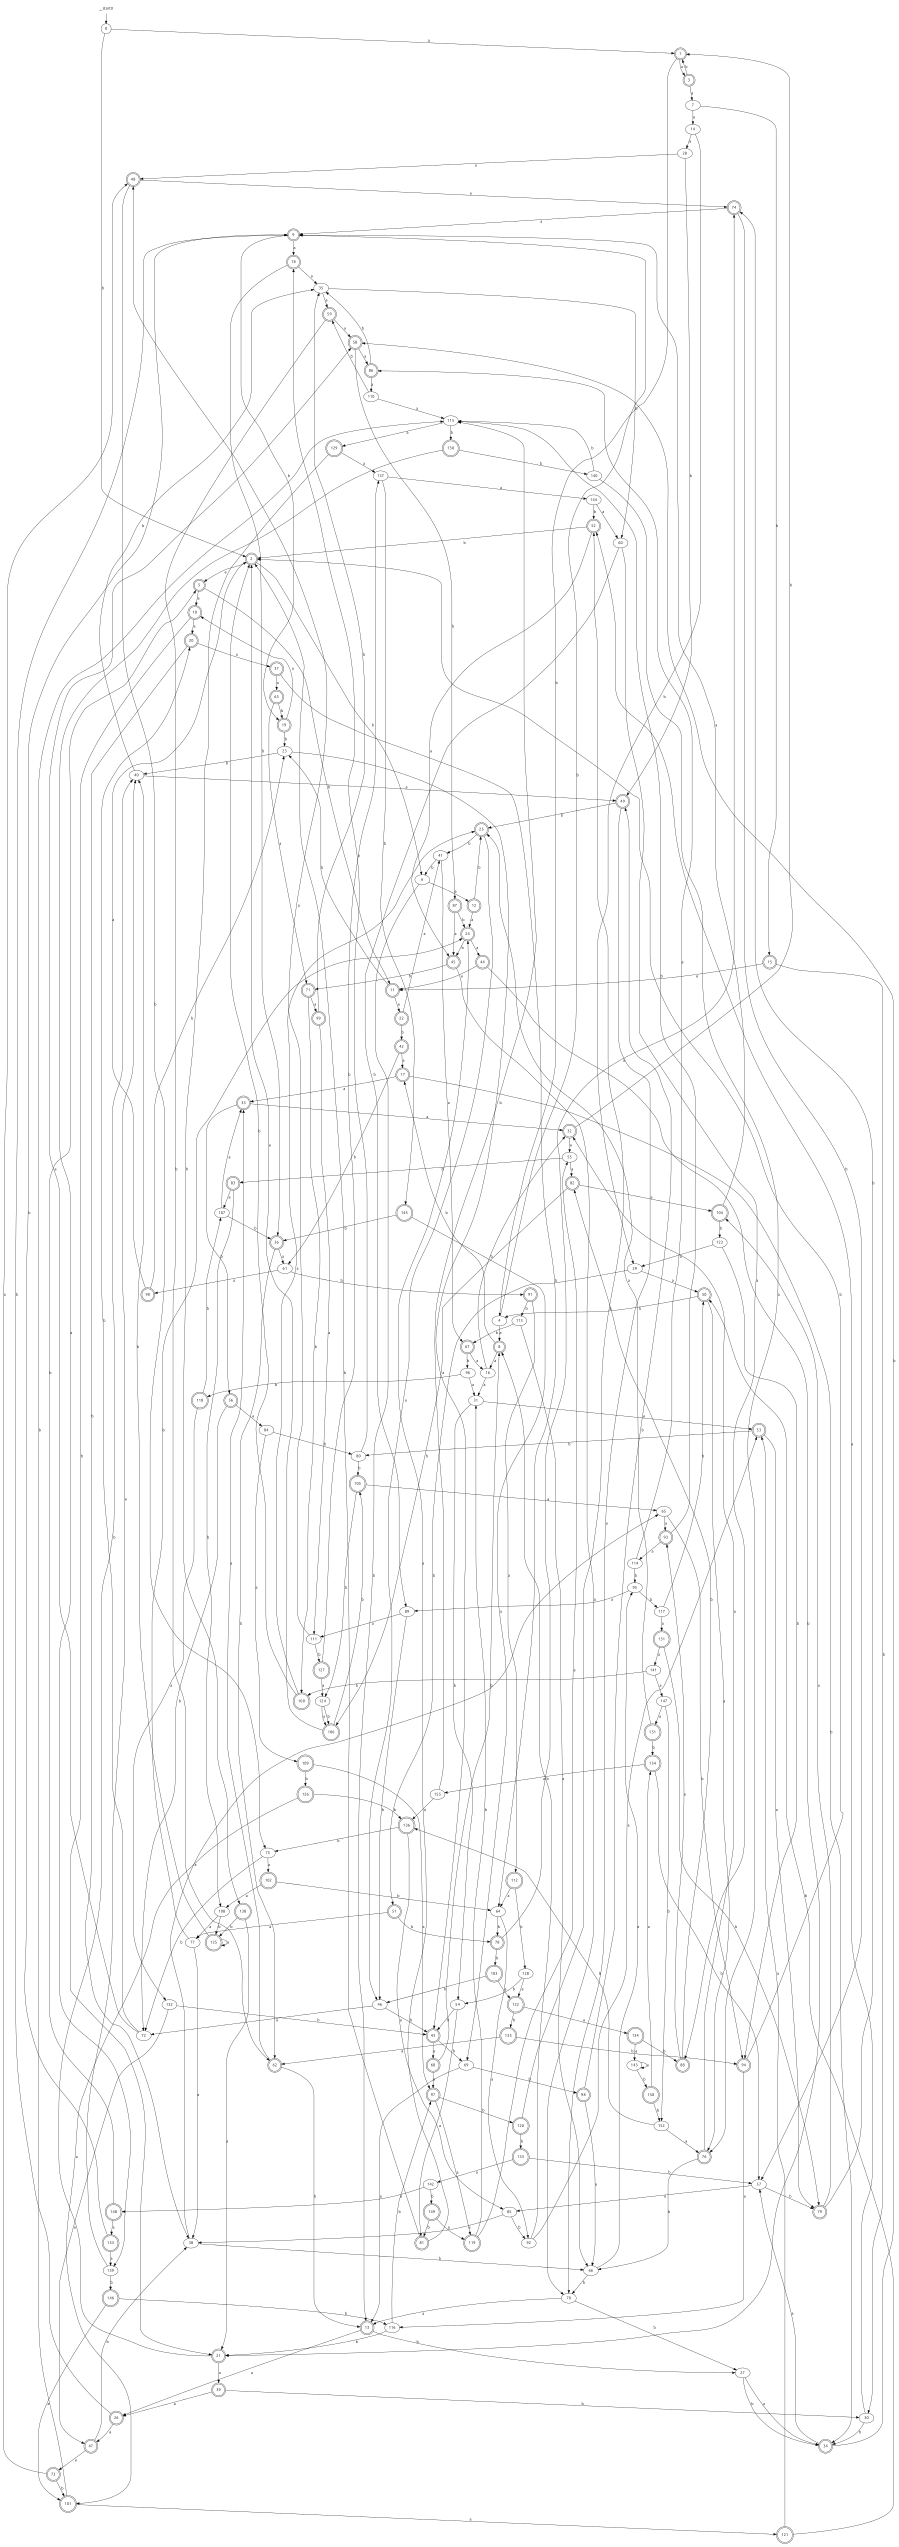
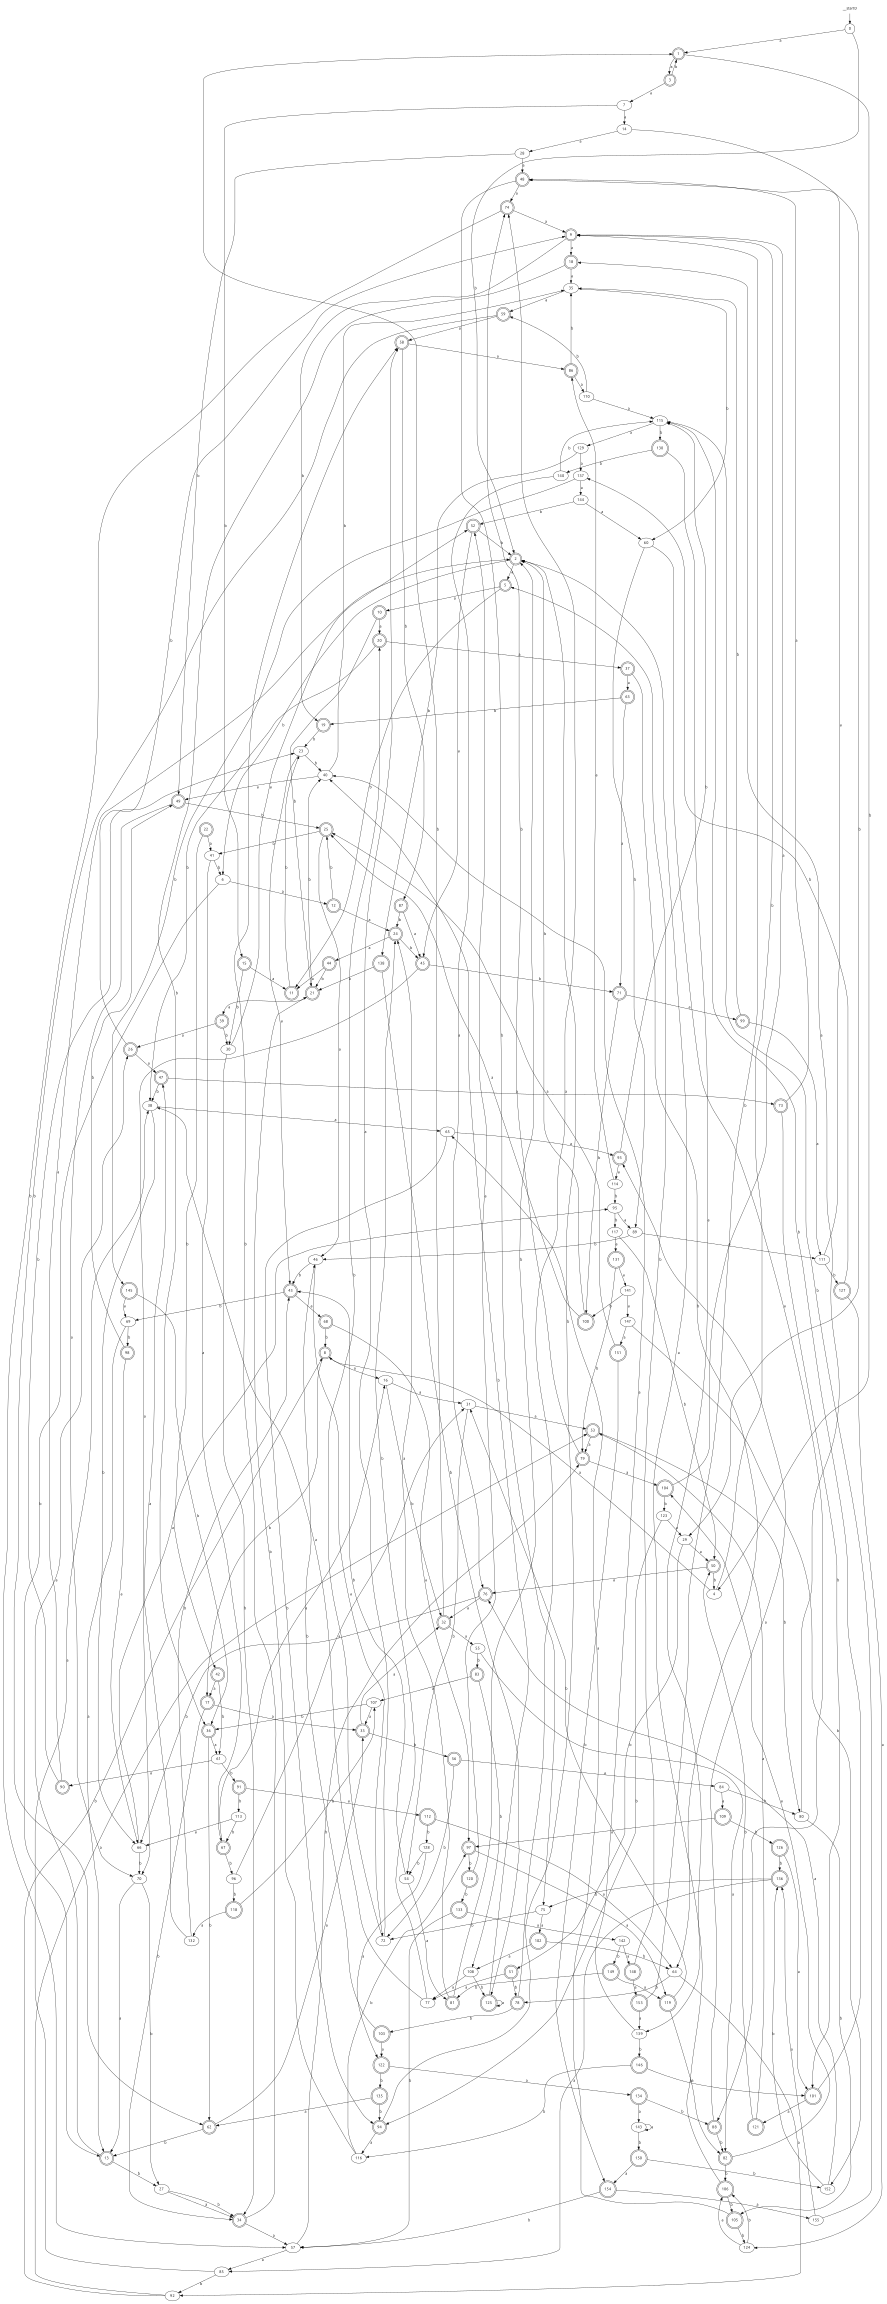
(334, 448) -> (581, 448)
(273, 657) -> none
(397, 1003) -> none
(573, 1708) -> (692, 2087)
